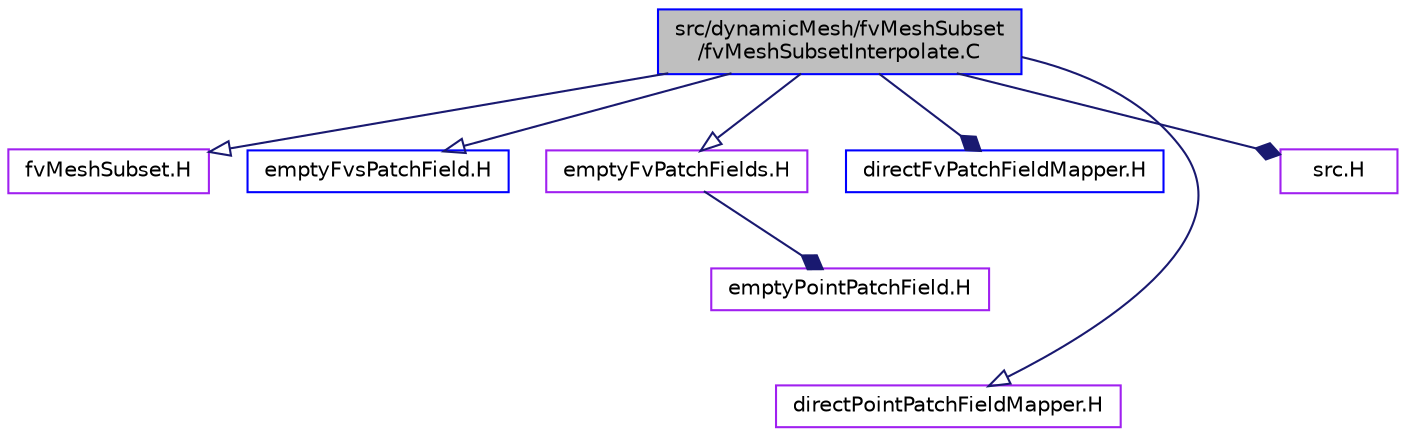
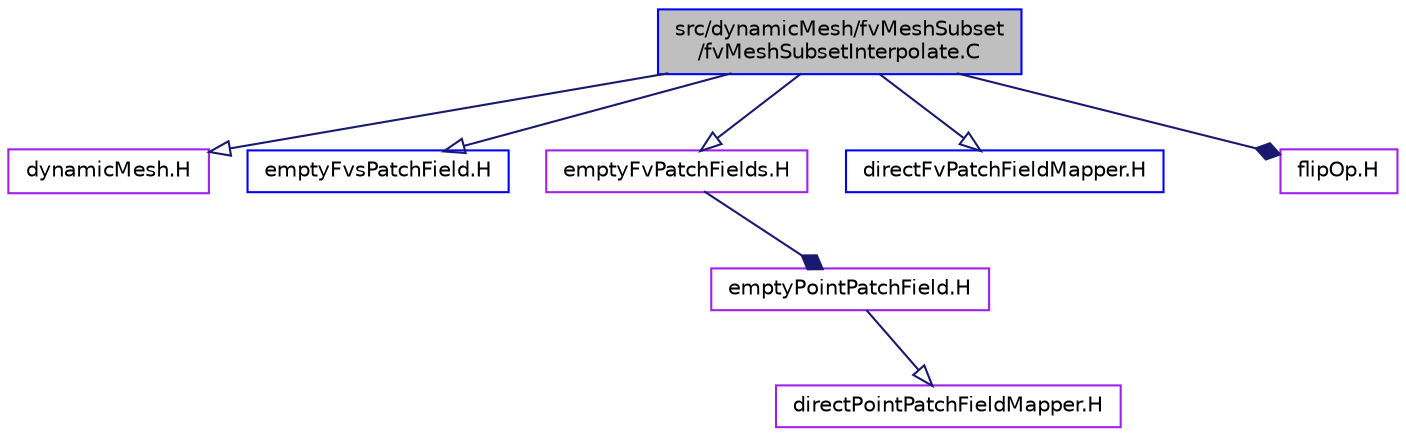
(921, 106) -> (921, 106)
(109, 171) -> (109, 171)
(1339, 171) -> (1339, 171)
(1196, 213) -> (892, 340)
